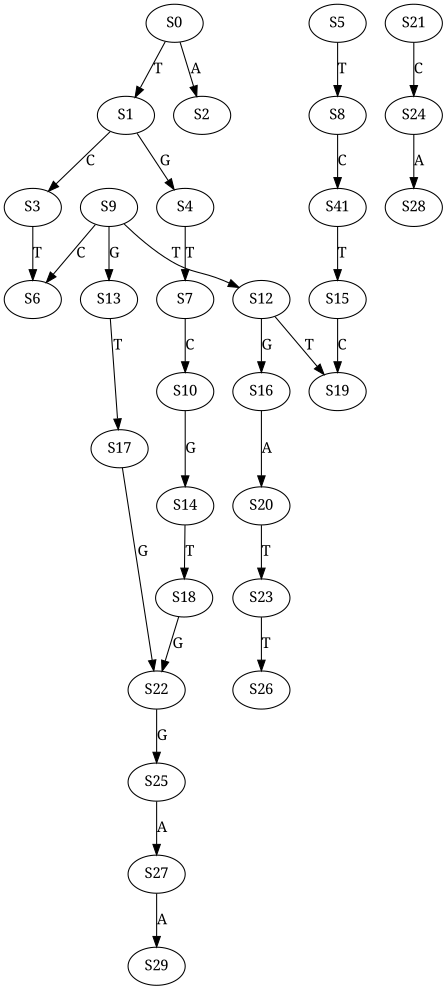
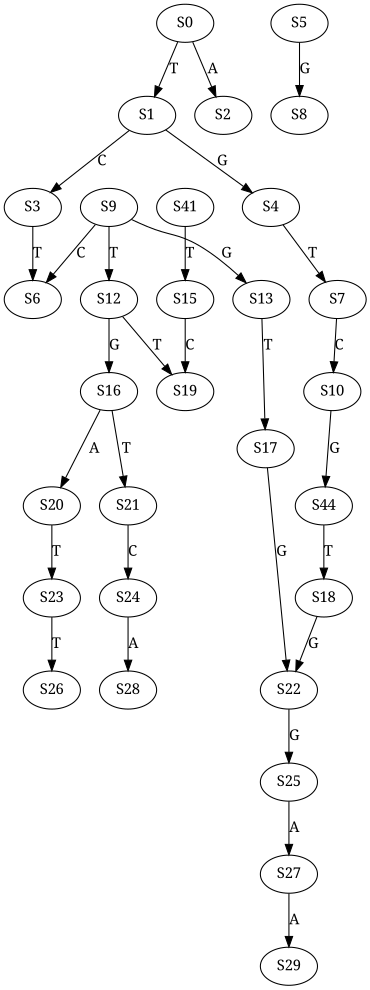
(342, 69) -> (305, 69)
(338, 156) -> none
none -> (118, 443)
(185, 506) -> (324, 506)
